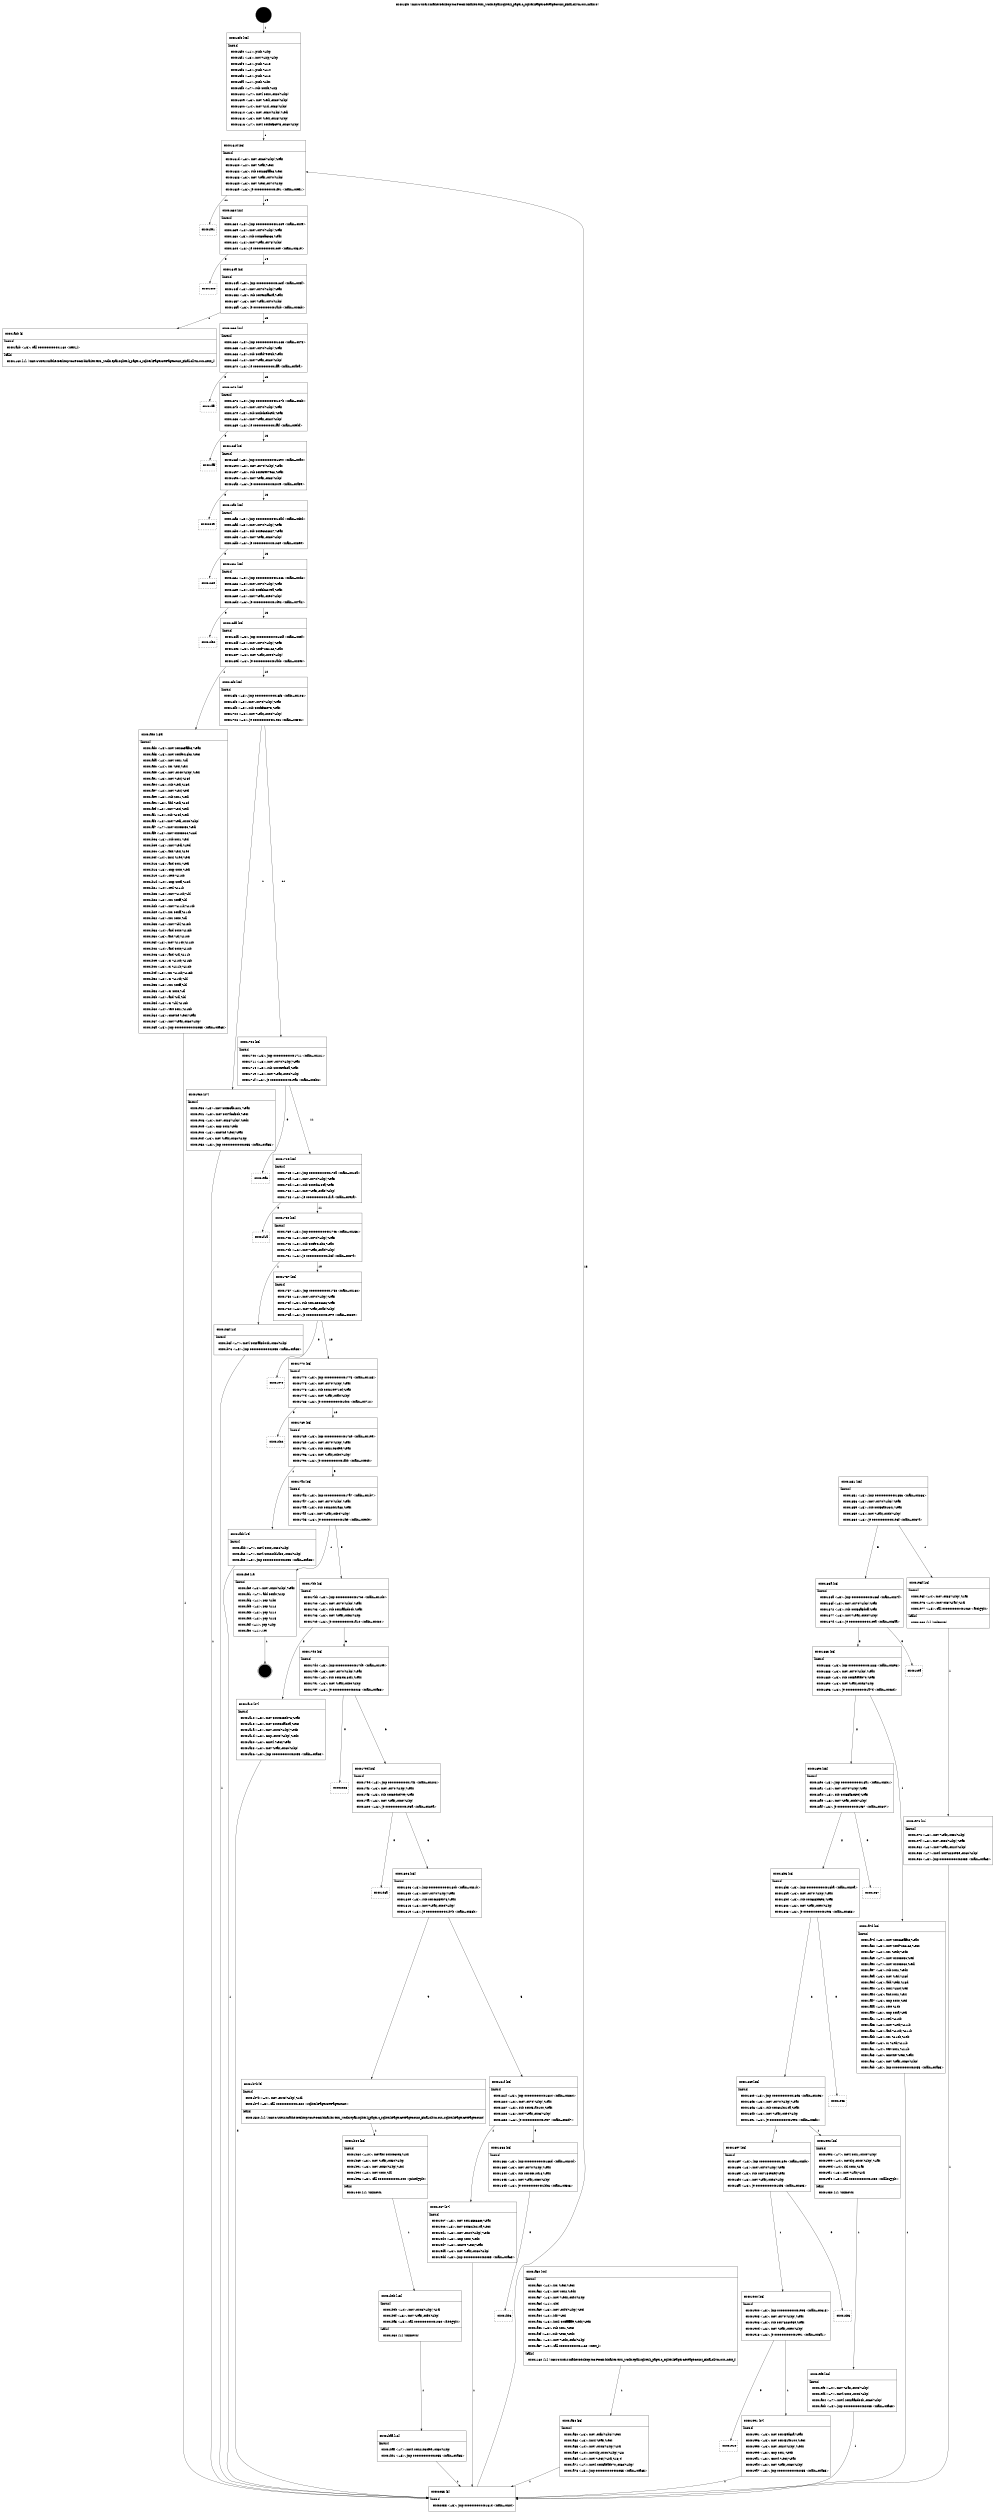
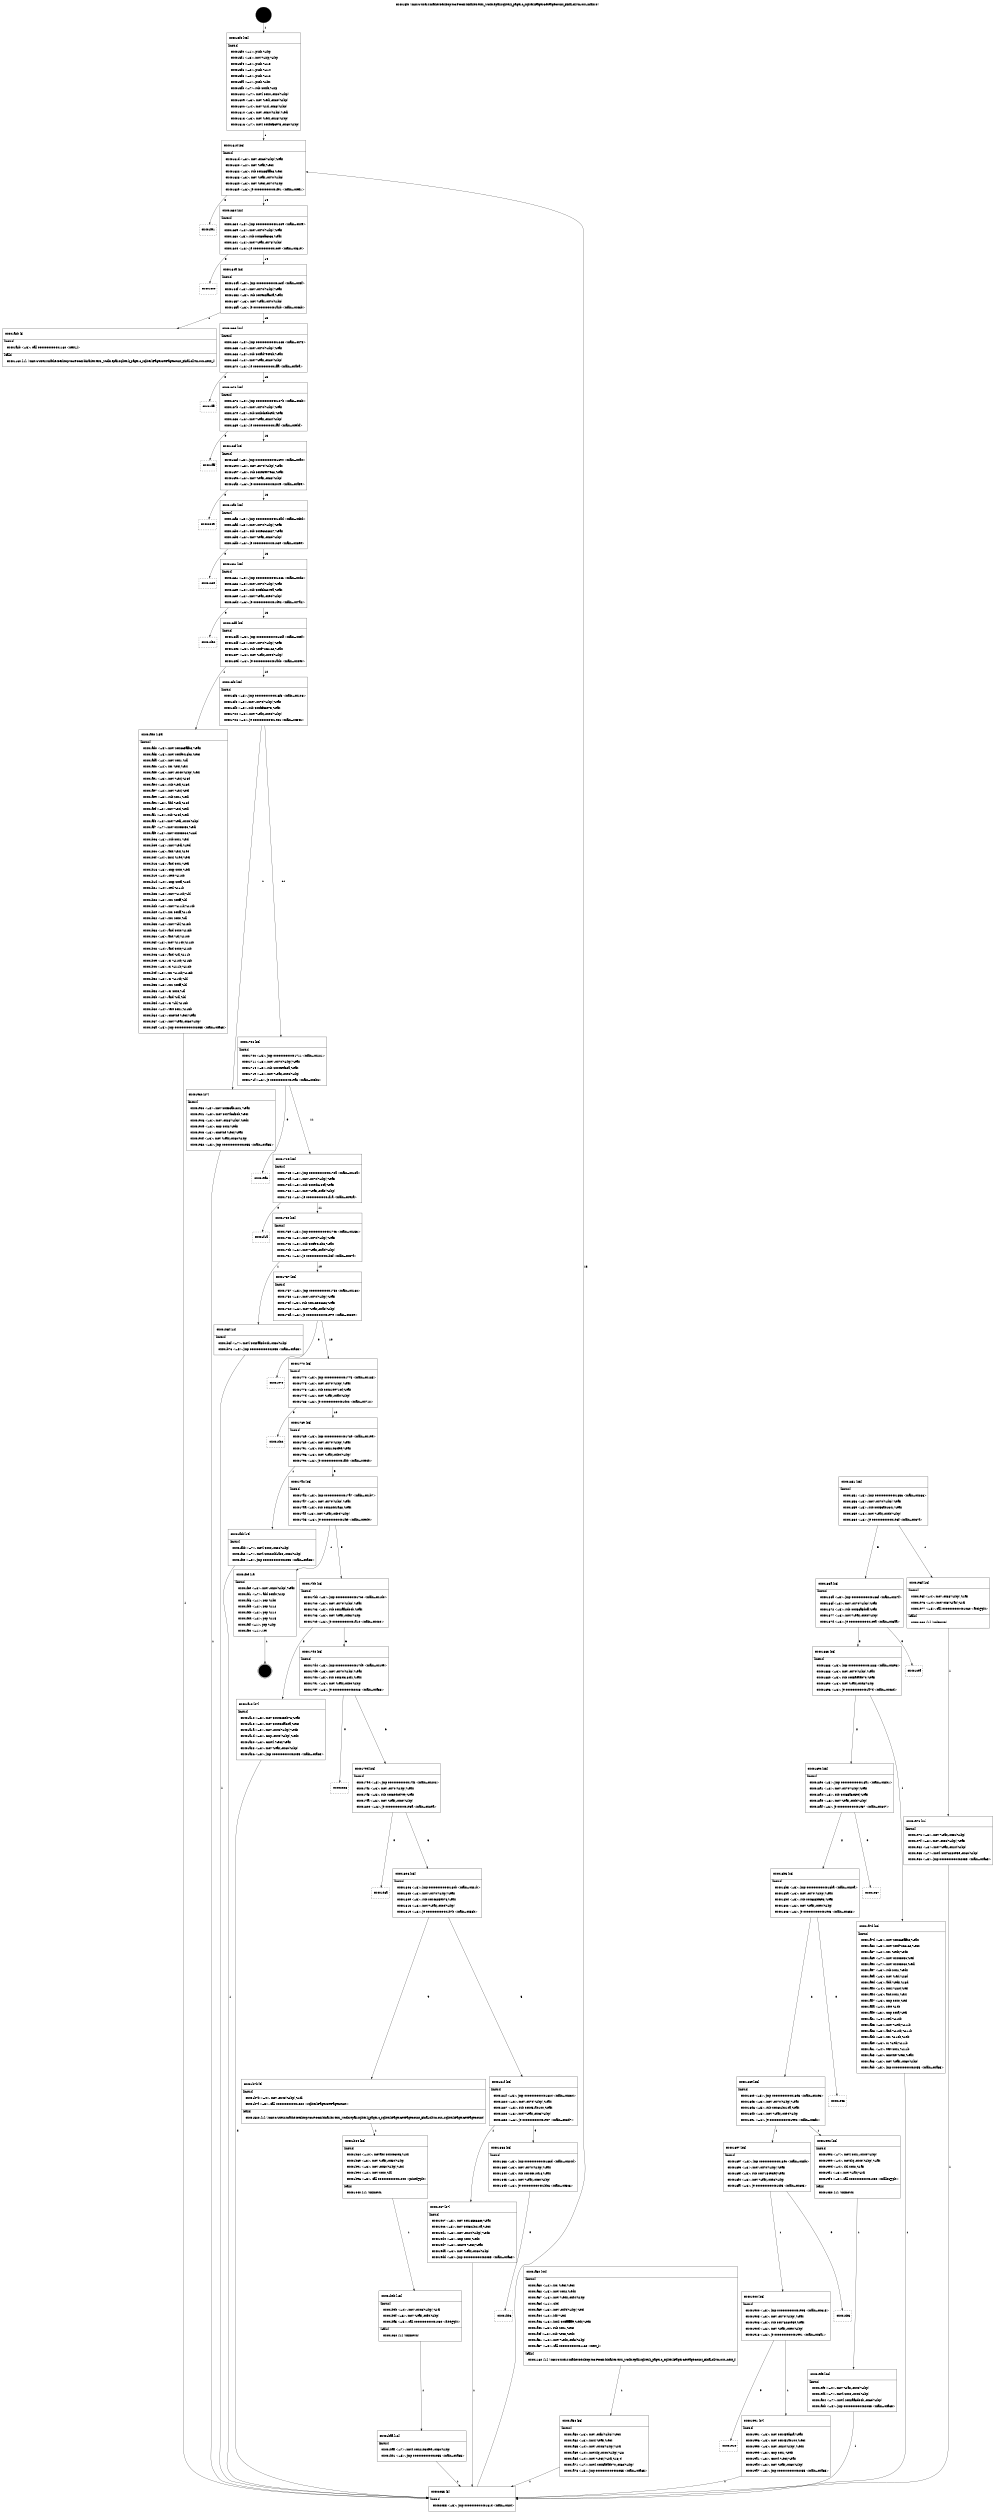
(226, 201) -> (225, 201)
